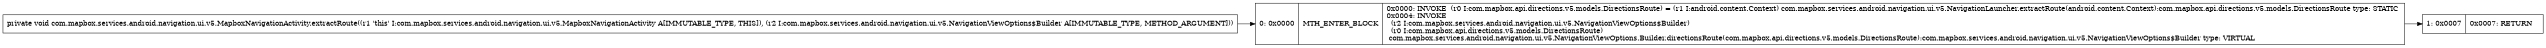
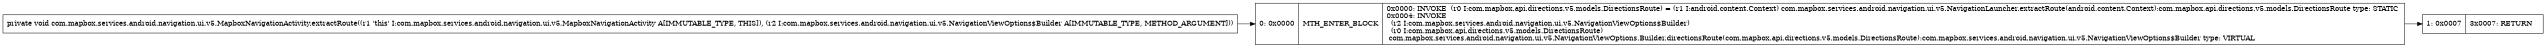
(2504, 24) -> (2504, 24)
